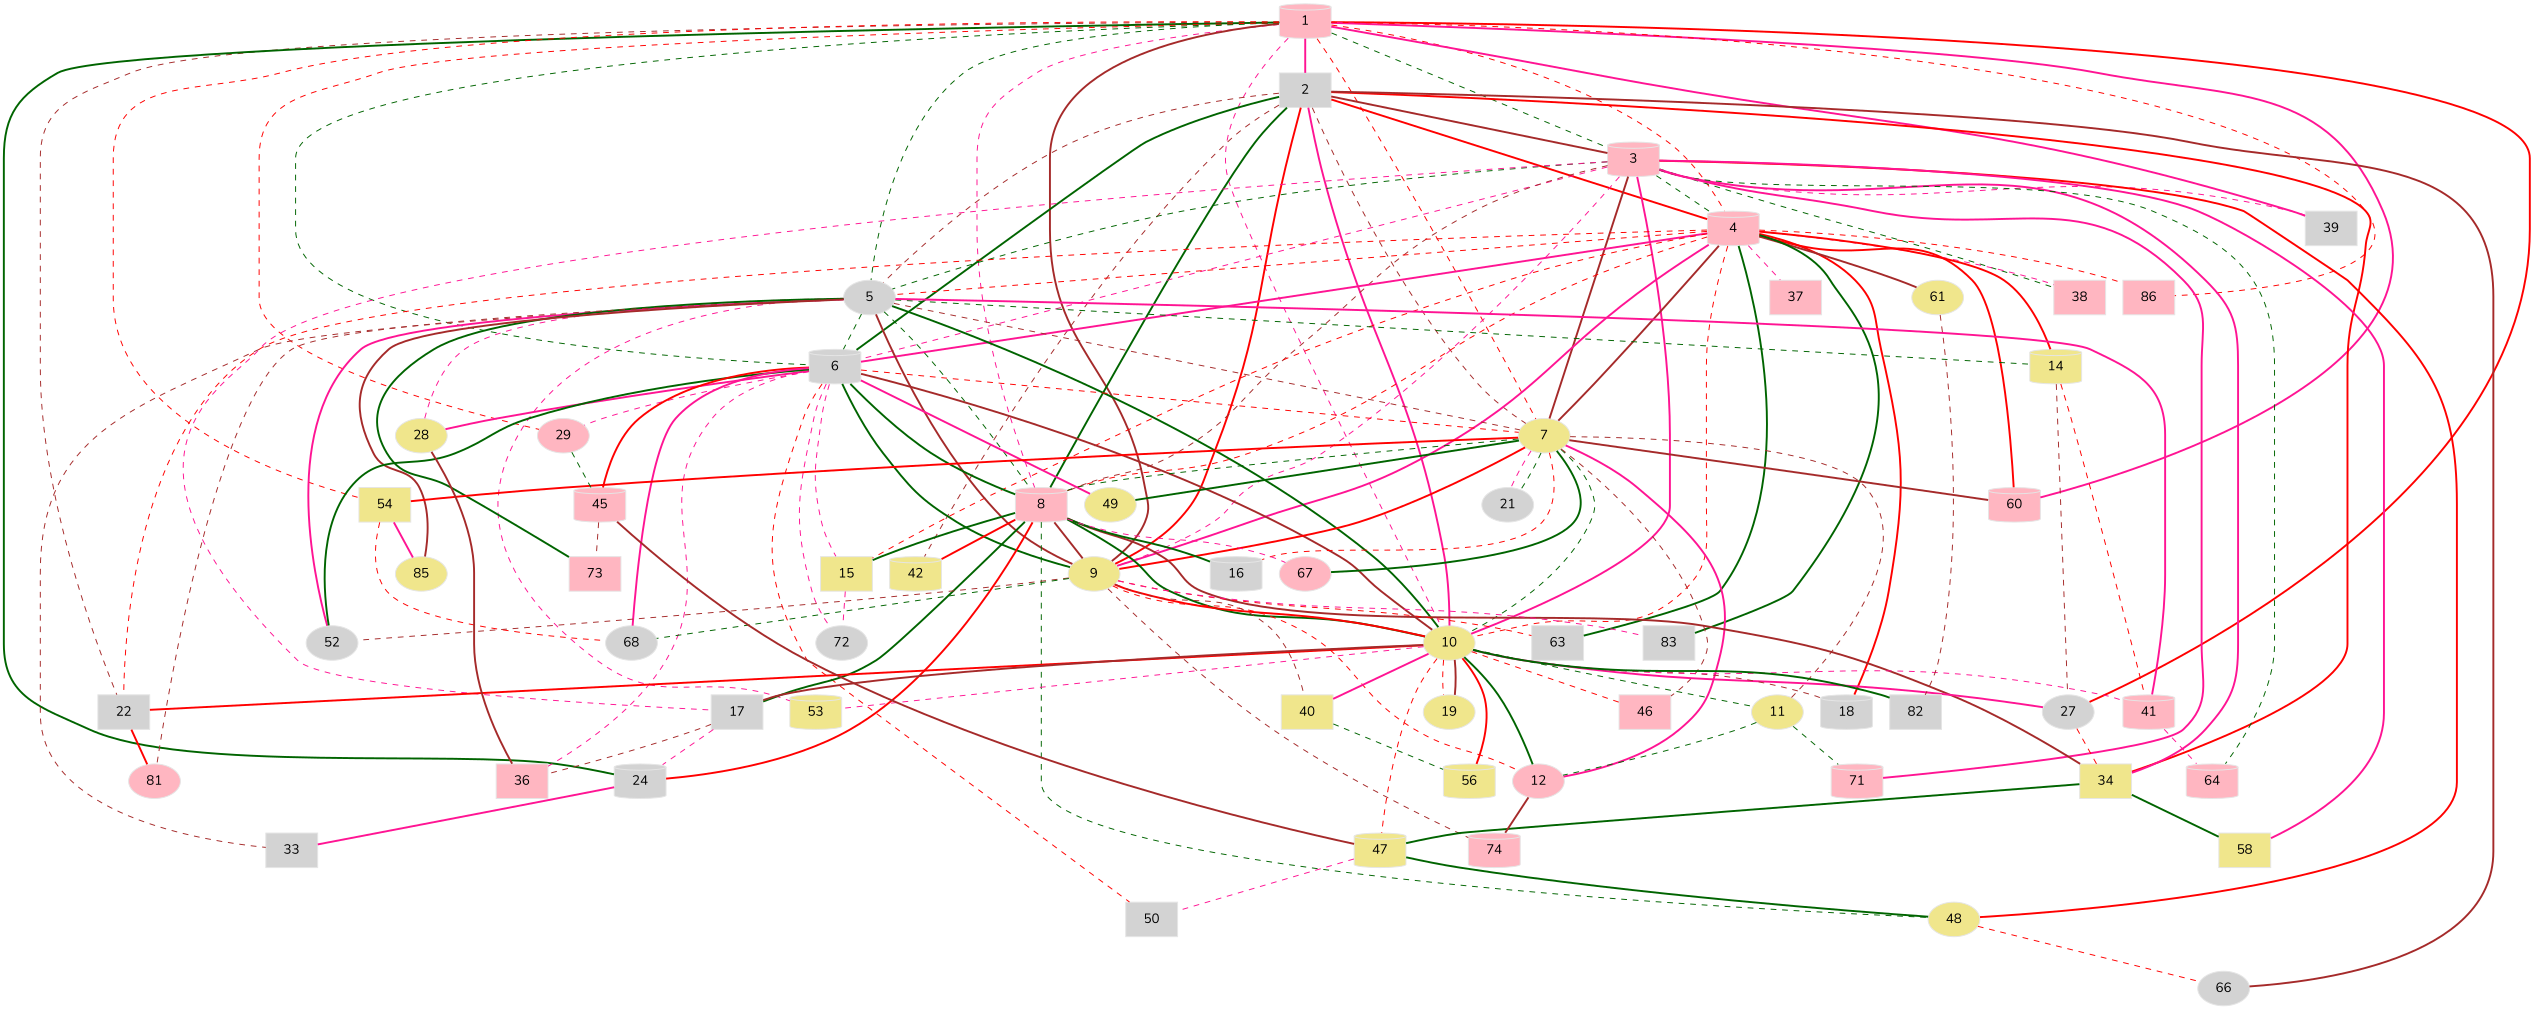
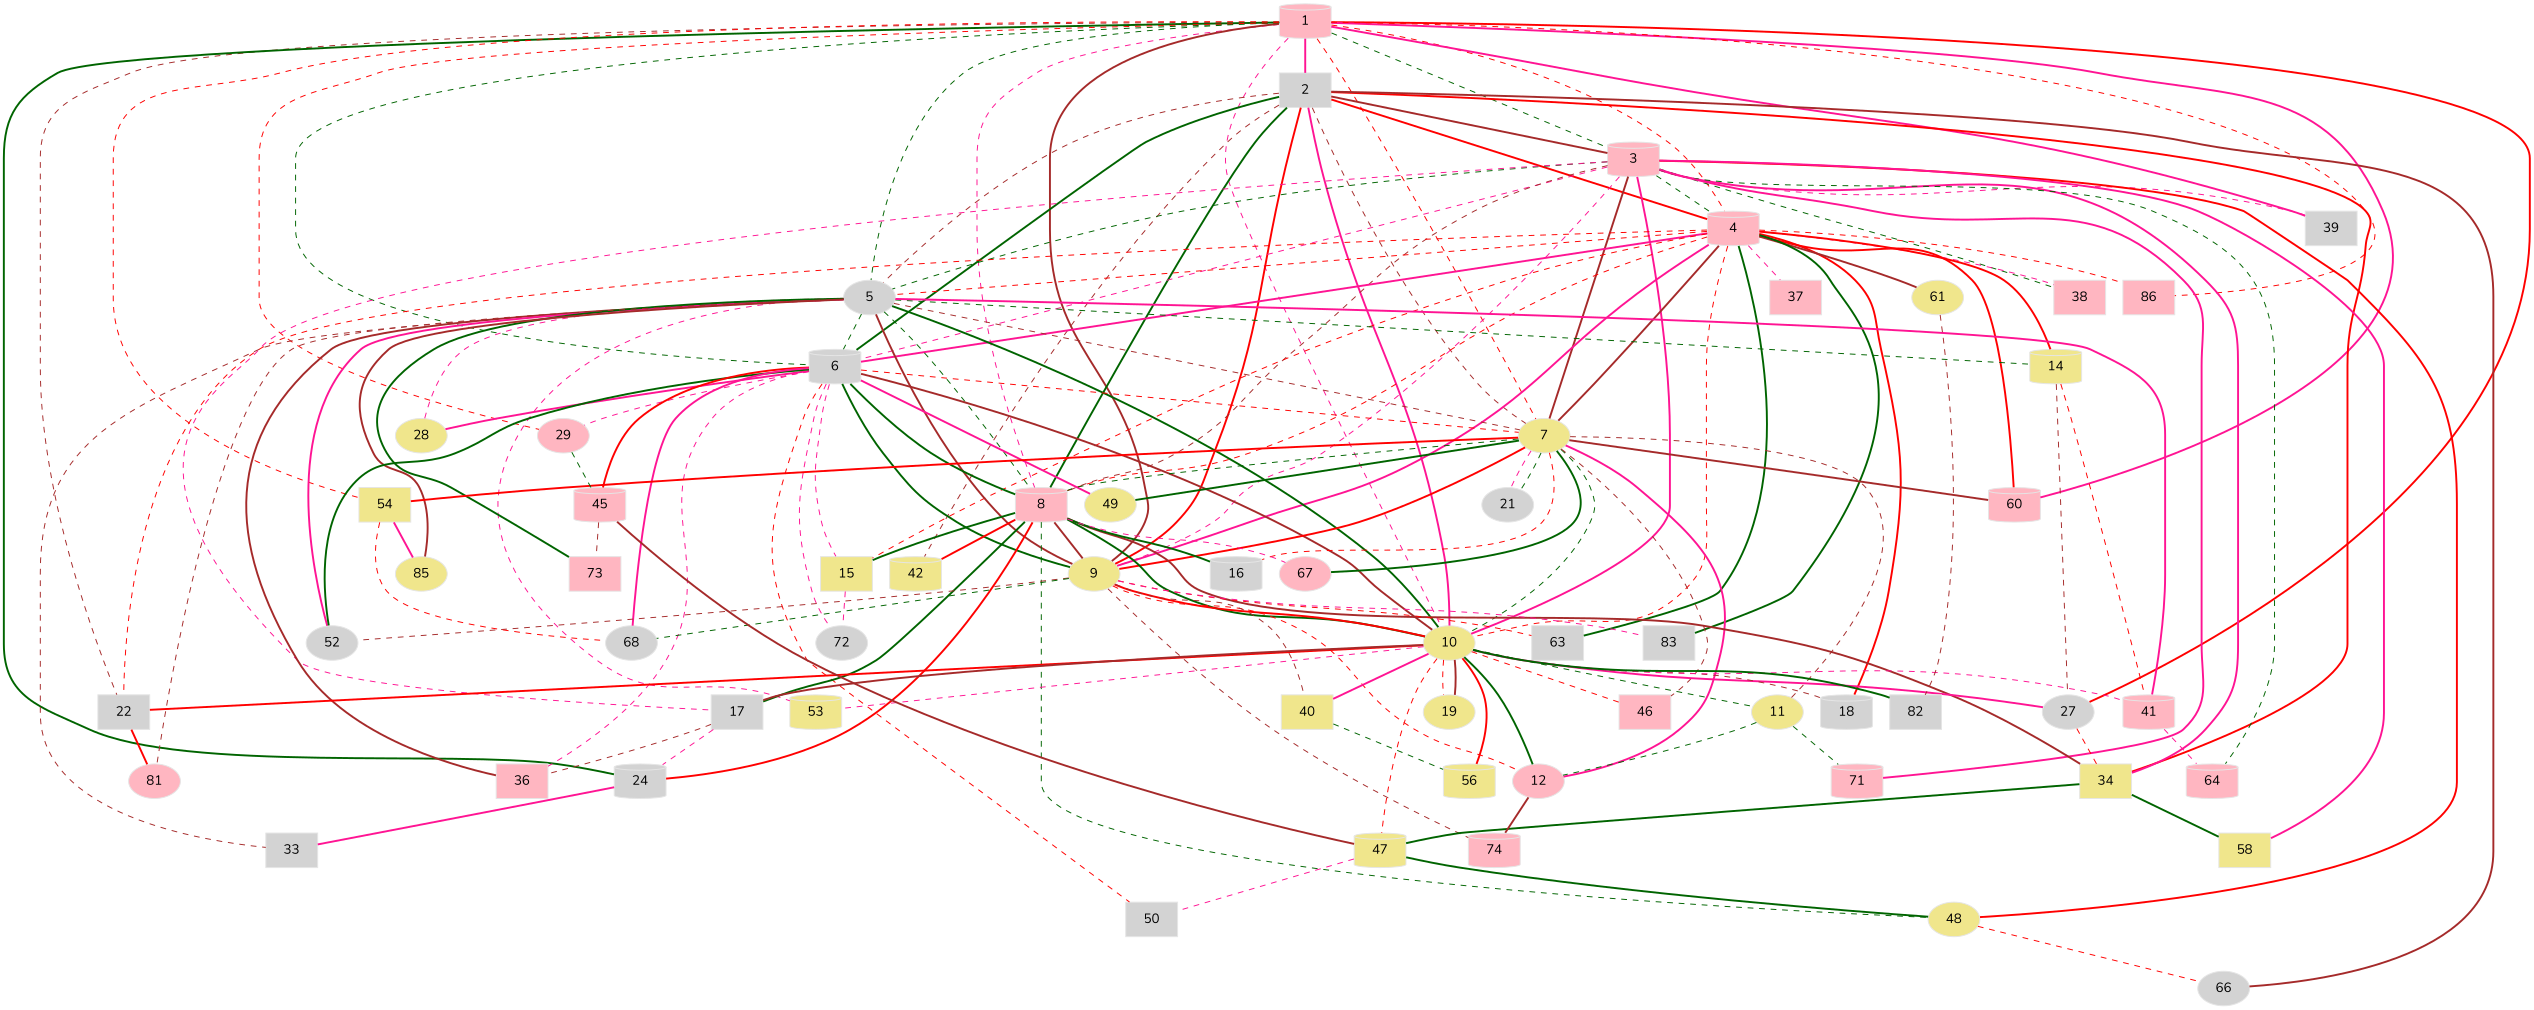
(474, 607) -> (306, 372)
